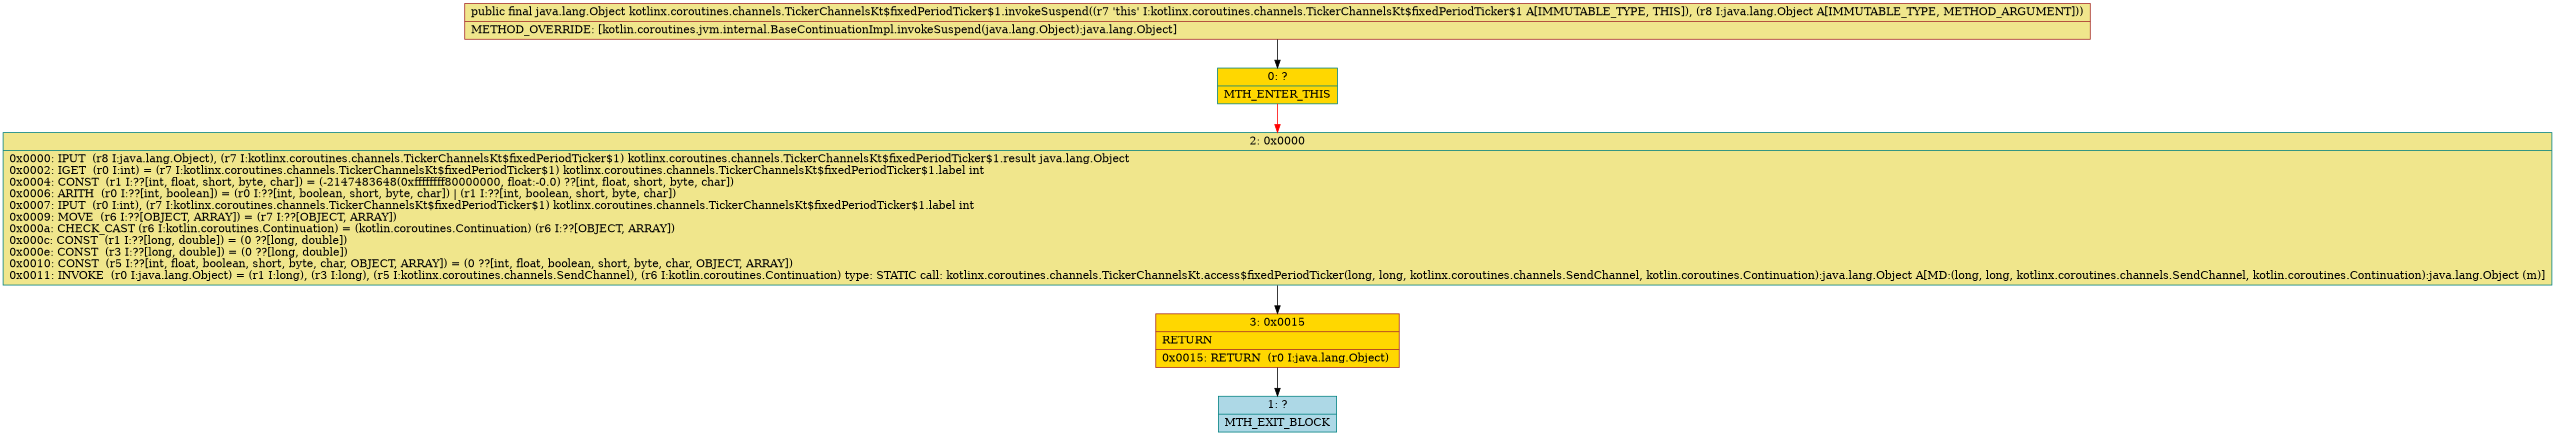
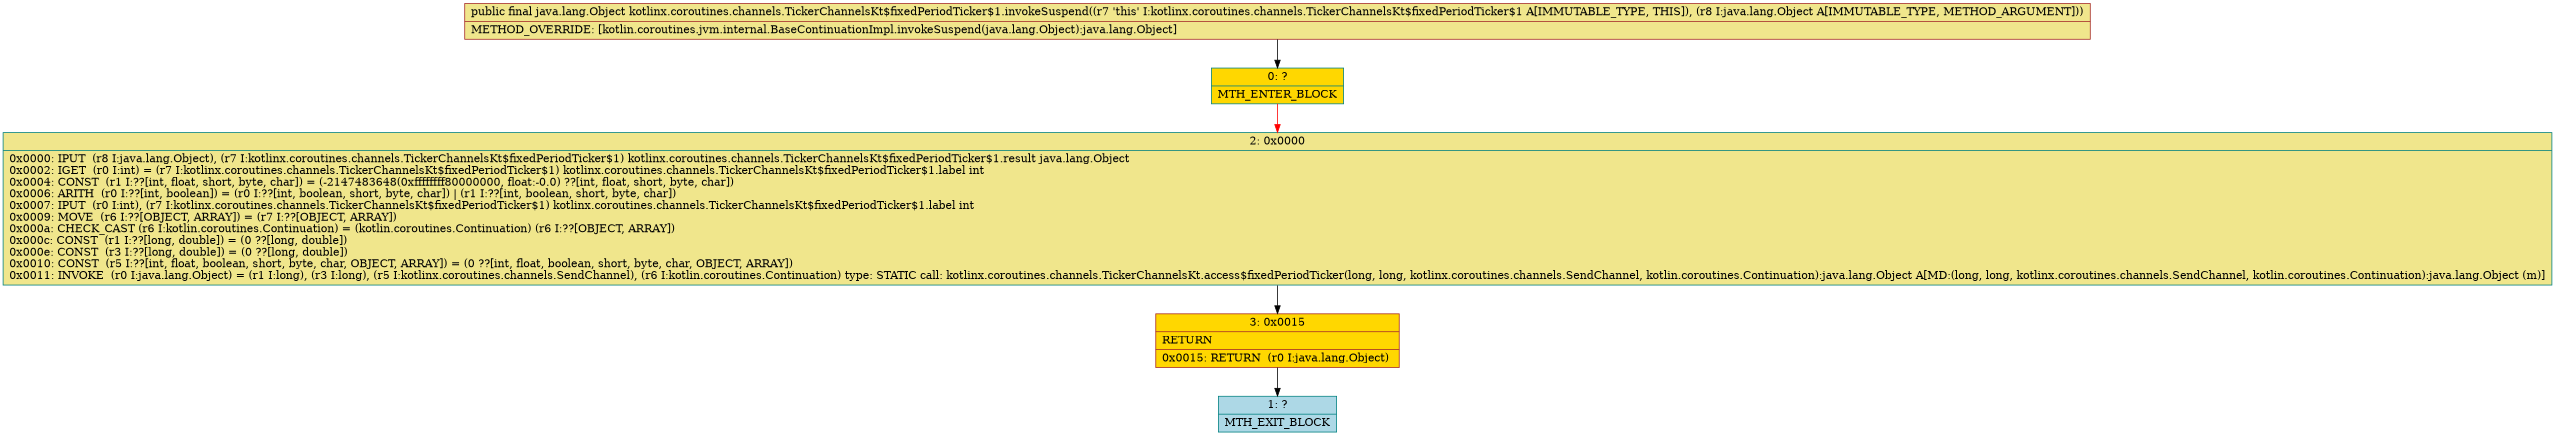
(1278, 94) -> (1278, 94)
